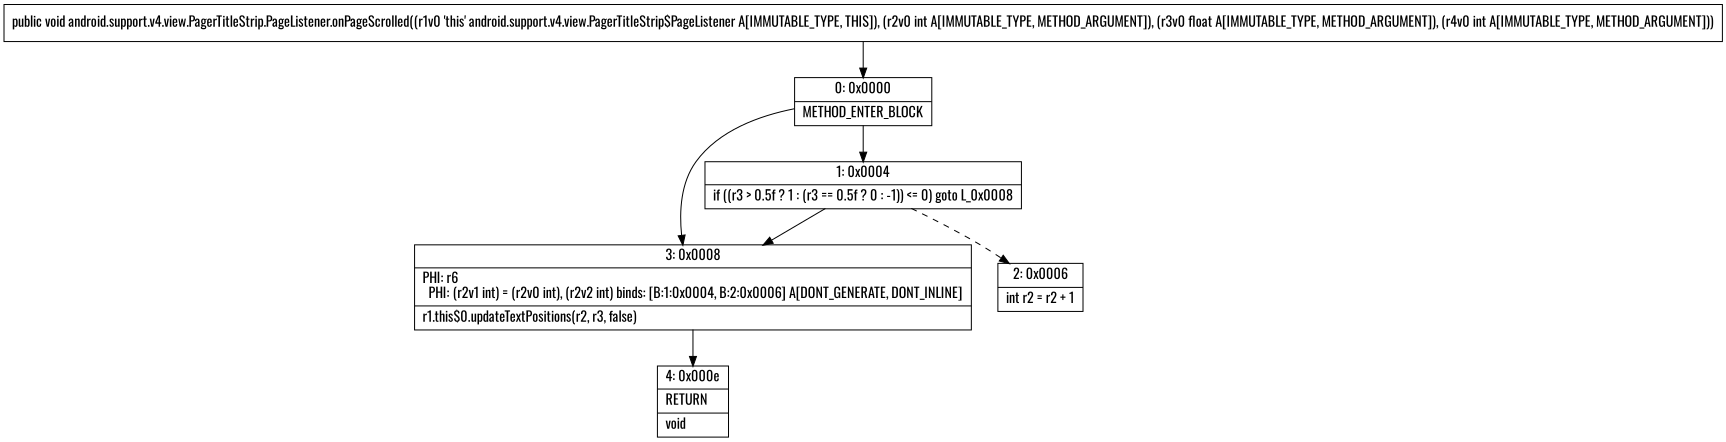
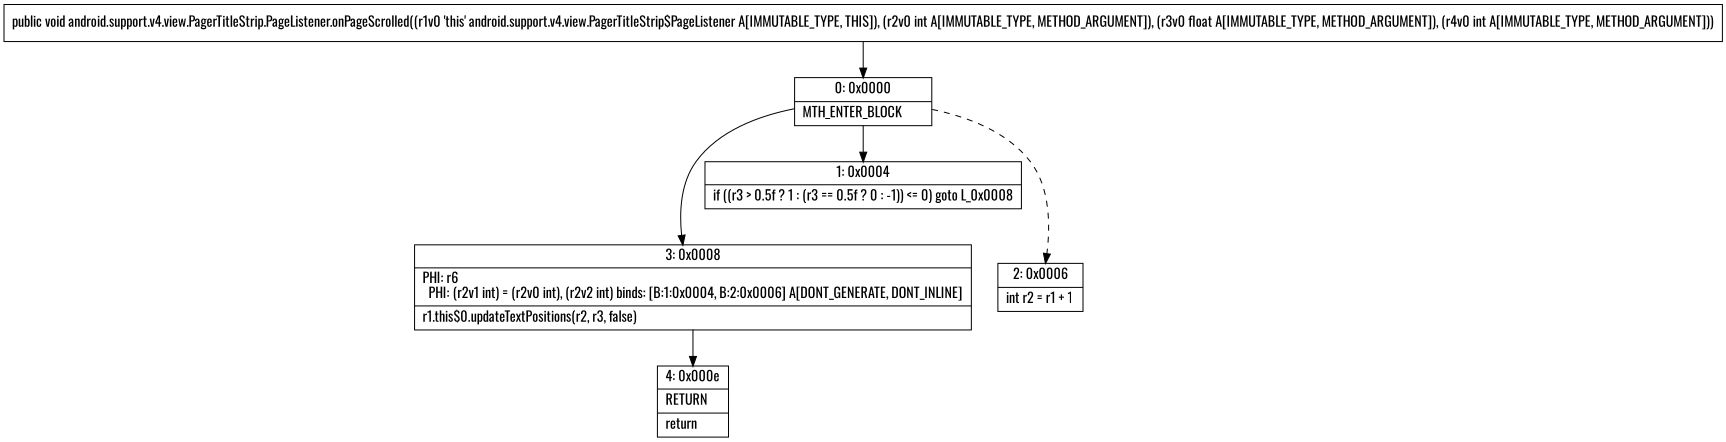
(863, 113) -> (853, 113)
(799, 224) -> none
(957, 232) -> (1024, 155)
(1040, 299) -> (1039, 299)
(676, 425) -> (681, 425)
